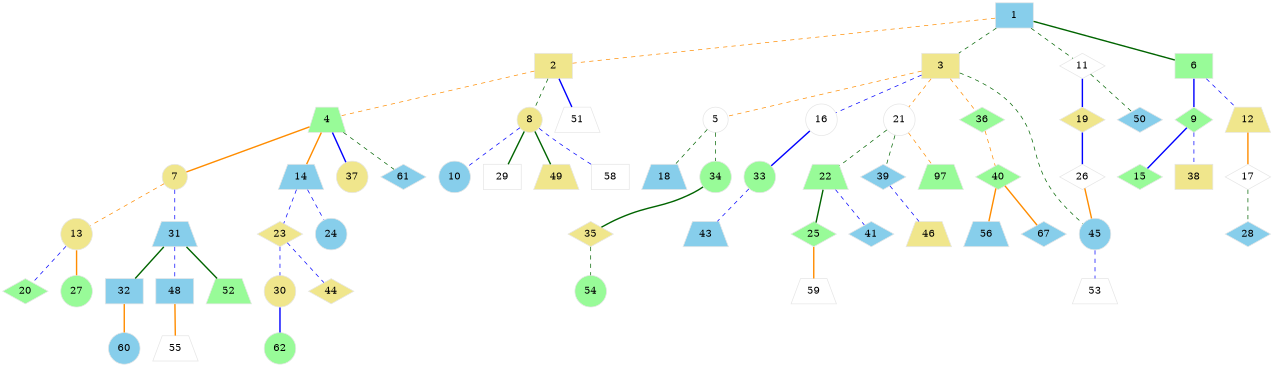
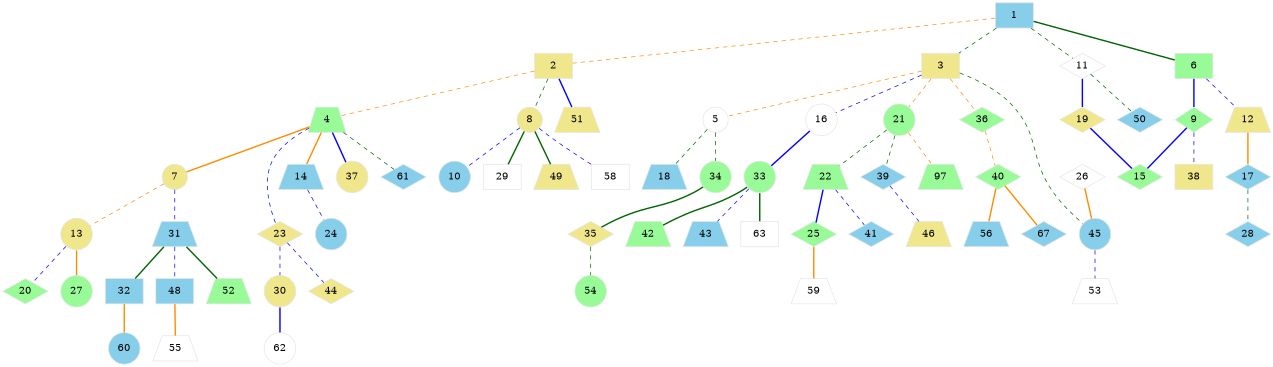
(577, 120) -> (577, 120)
(899, 120) -> (899, 120)
(1082, 148) -> (1111, 148)
(1248, 177) -> (1248, 177)
(820, 206) -> (820, 206)
(290, 207) -> (270, 168)
none -> (648, 234)
none -> (760, 234)
(280, 348) -> (280, 348)
